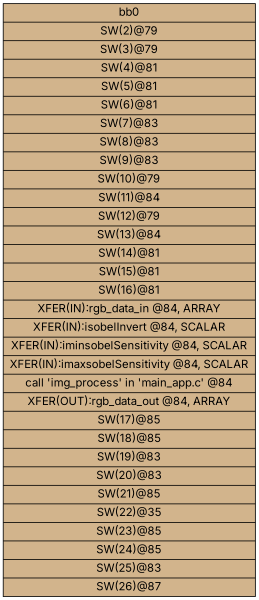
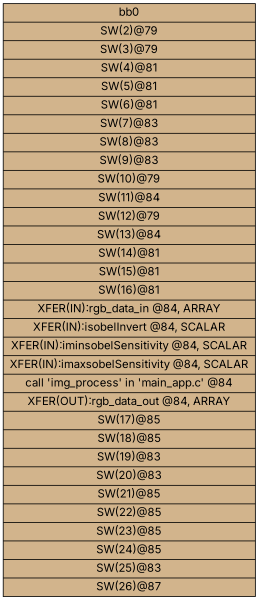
(129, 513) -> (129, 513)
